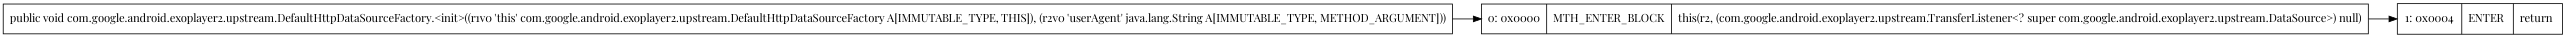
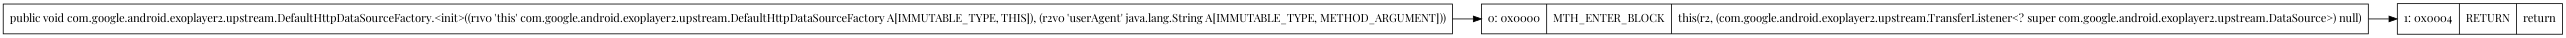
(2486, 19) -> (2488, 19)
